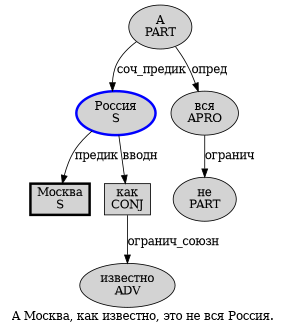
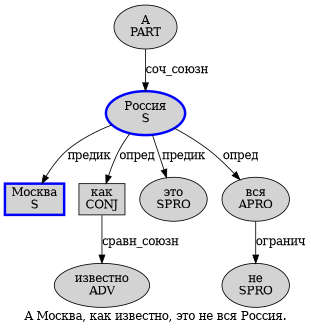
(187, 64) -> (206, 148)
(152, 70) -> (177, 70)
(140, 156) -> (137, 156)
(60, 199) -> (35, 199)
none -> (173, 199)
(205, 199) -> (256, 285)
(173, 242) -> (141, 242)
